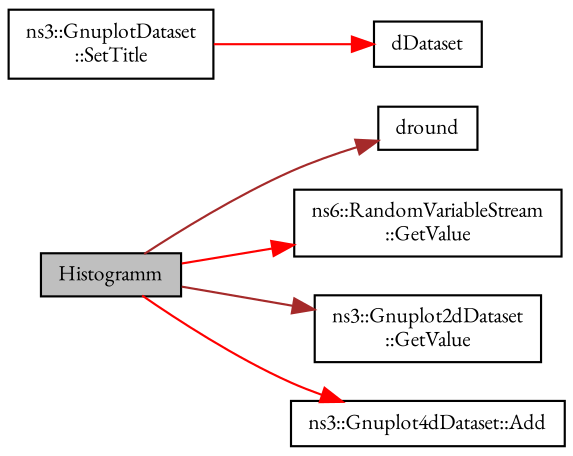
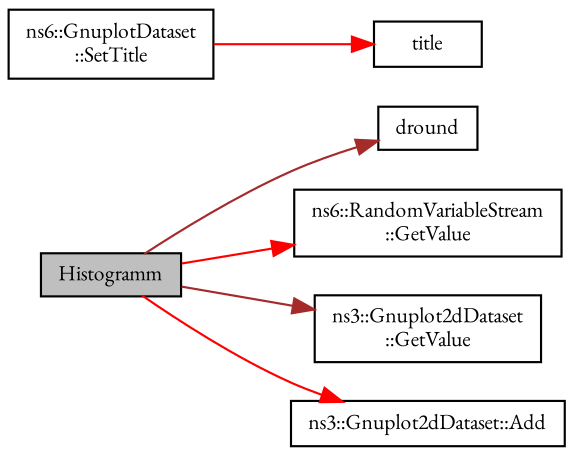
(111, 44) -> (111, 44)
(428, 44) -> (428, 44)
(428, 424) -> (428, 424)
